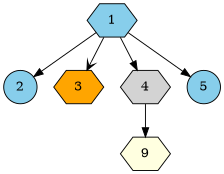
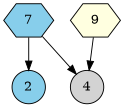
(112, 20) -> (29, 20)
(79, 87) -> none
(145, 87) -> (87, 87)
(204, 87) -> none
(145, 116) -> (92, 49)
